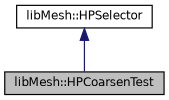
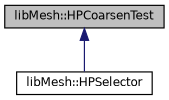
(84, 56) -> (84, 56)
